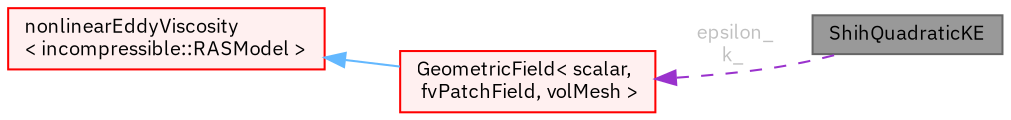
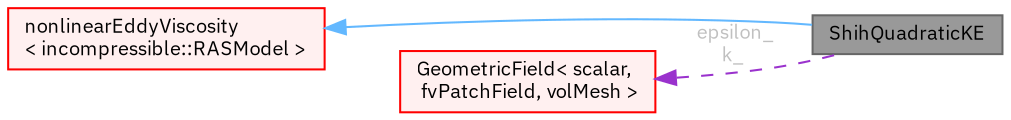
(373, 63) -> (579, 20)
